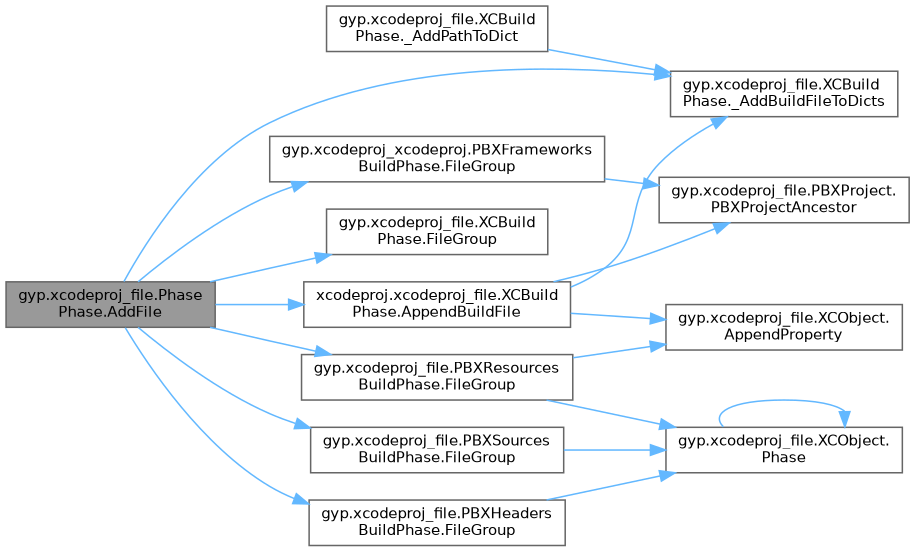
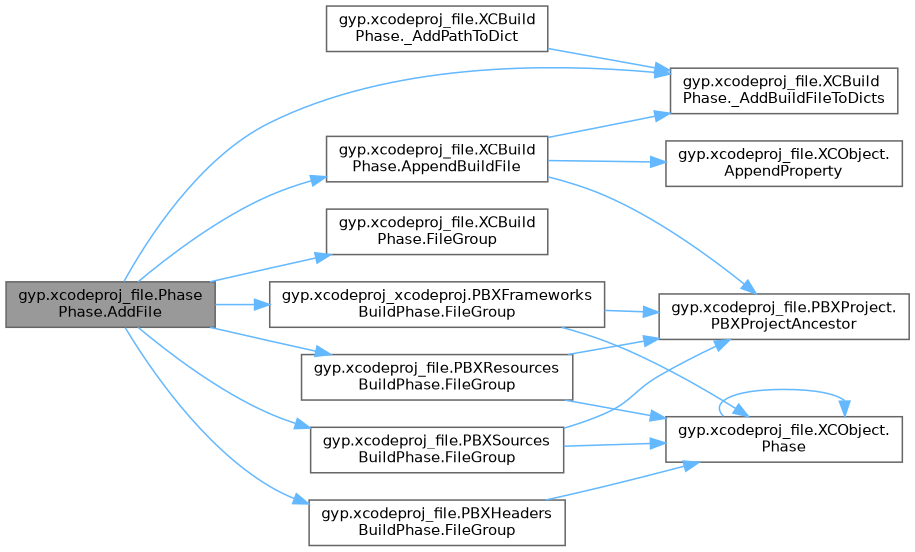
(437, 305) -> (437, 159)
(612, 352) -> (598, 349)
none -> (652, 361)
none -> (641, 389)
